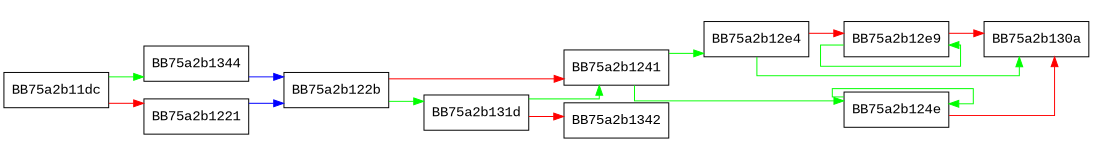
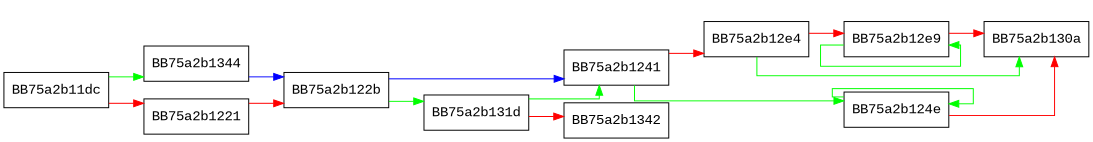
(681, 53) -> (681, 53)
(472, 79) -> (472, 79)
(261, 103) -> (261, 103)
